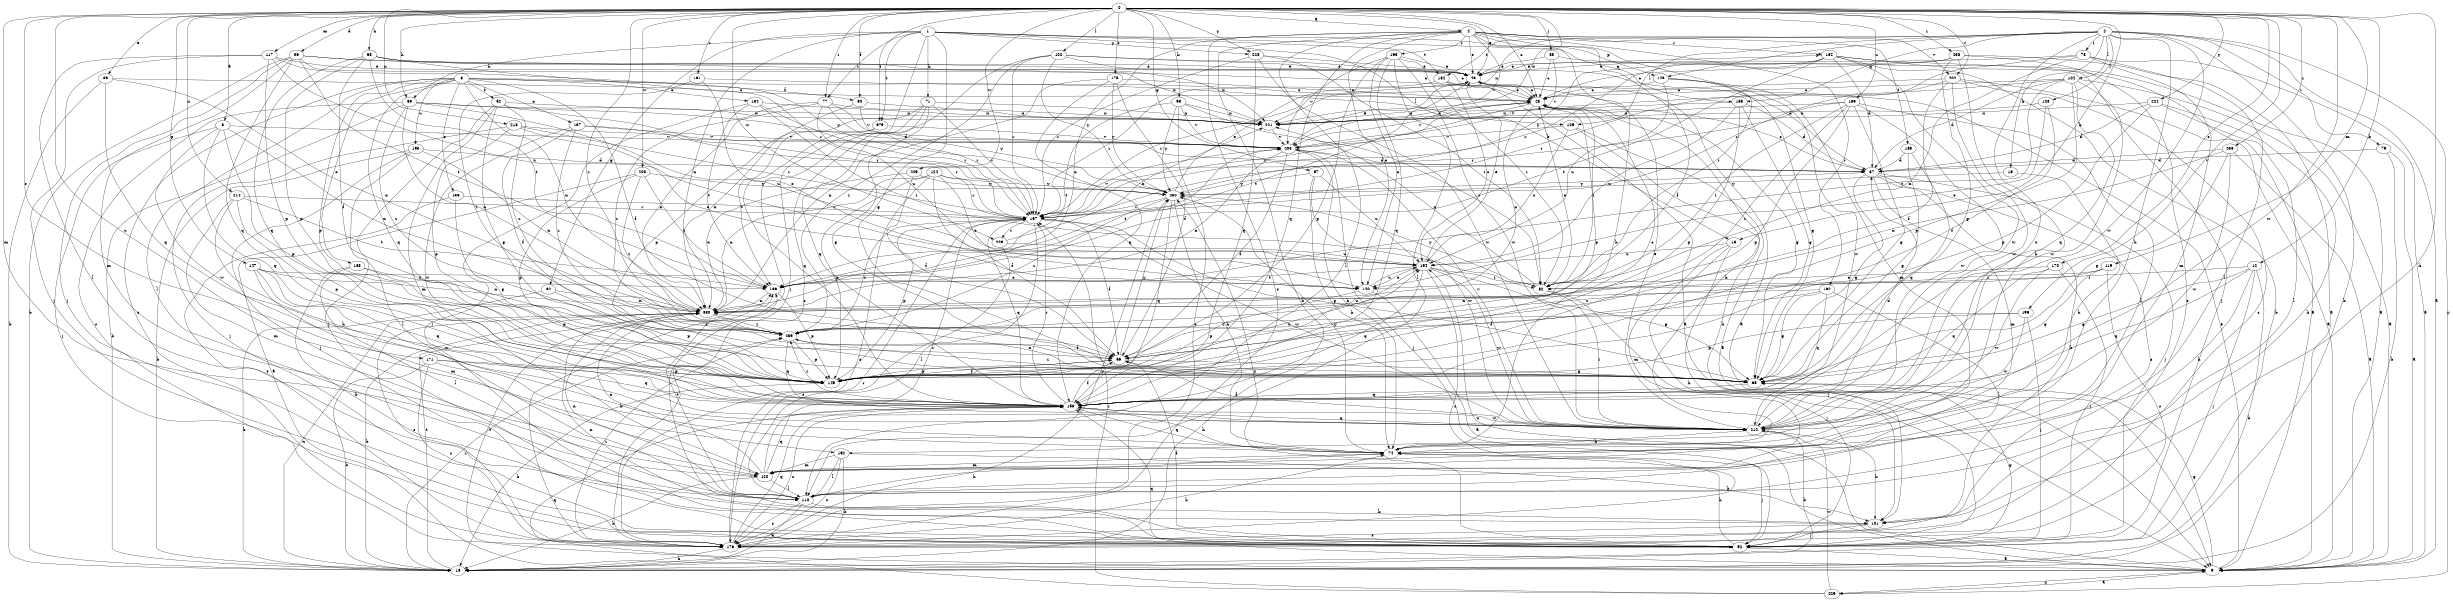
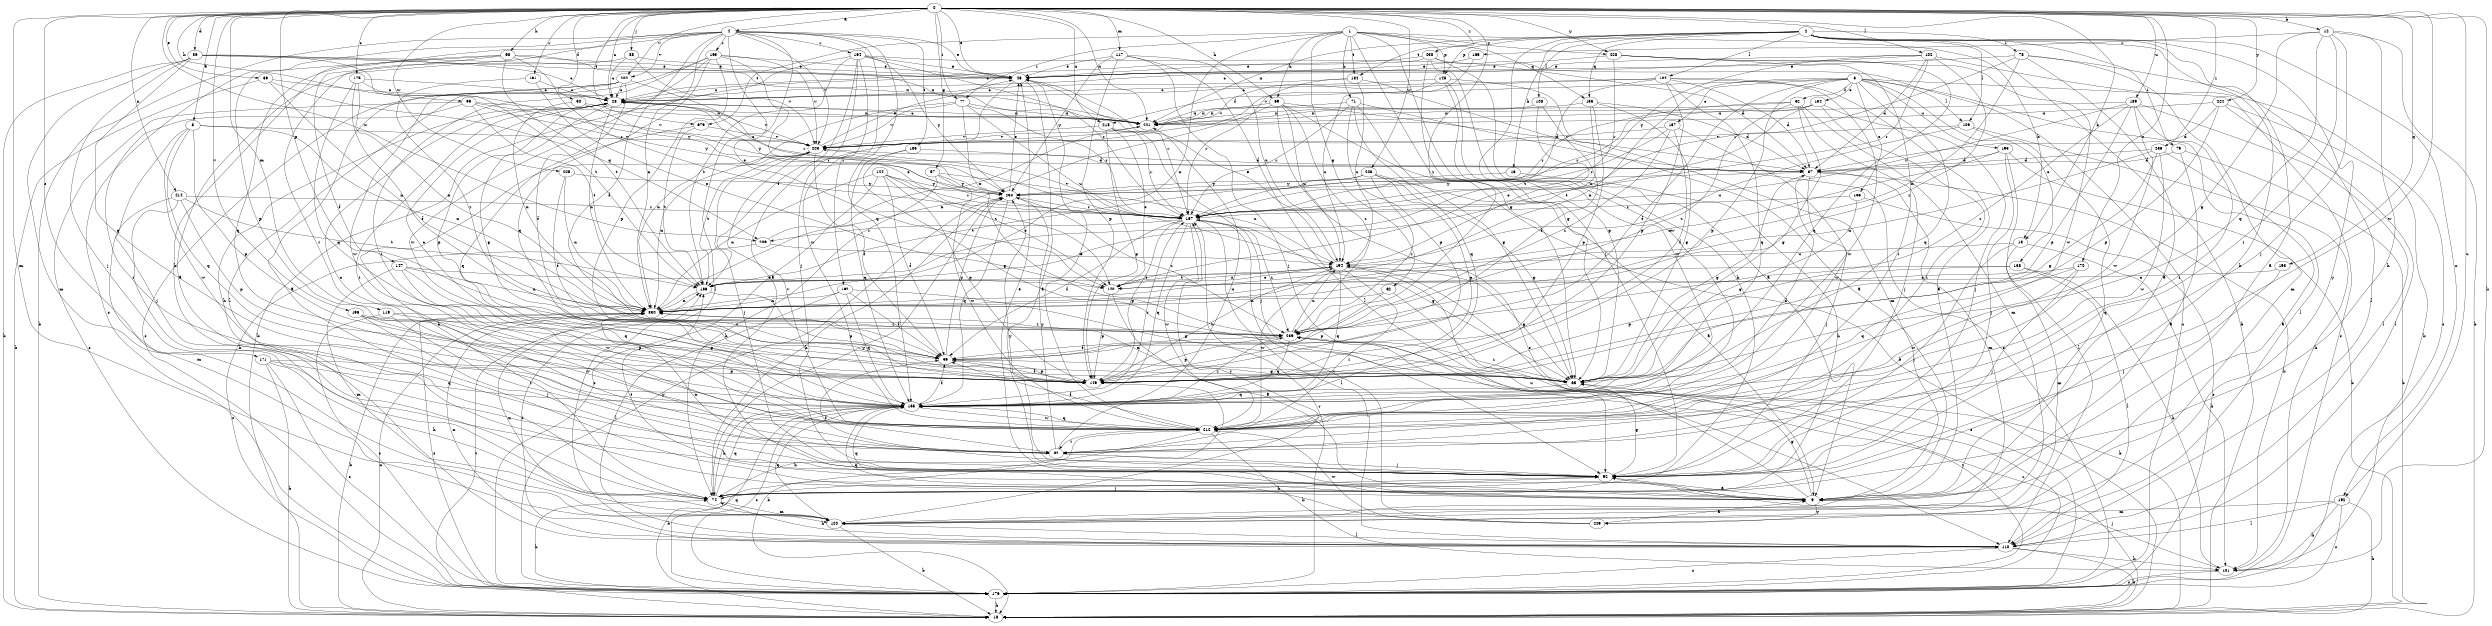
none -> (1476, 55)
(660, 83) -> (1480, 90)
(1882, 259) -> (1487, 232)
none -> (2282, 266)
(1723, 348) -> (2105, 313)
(488, 354) -> (522, 133)
(1600, 413) -> (1125, 432)
(1659, 535) -> none
